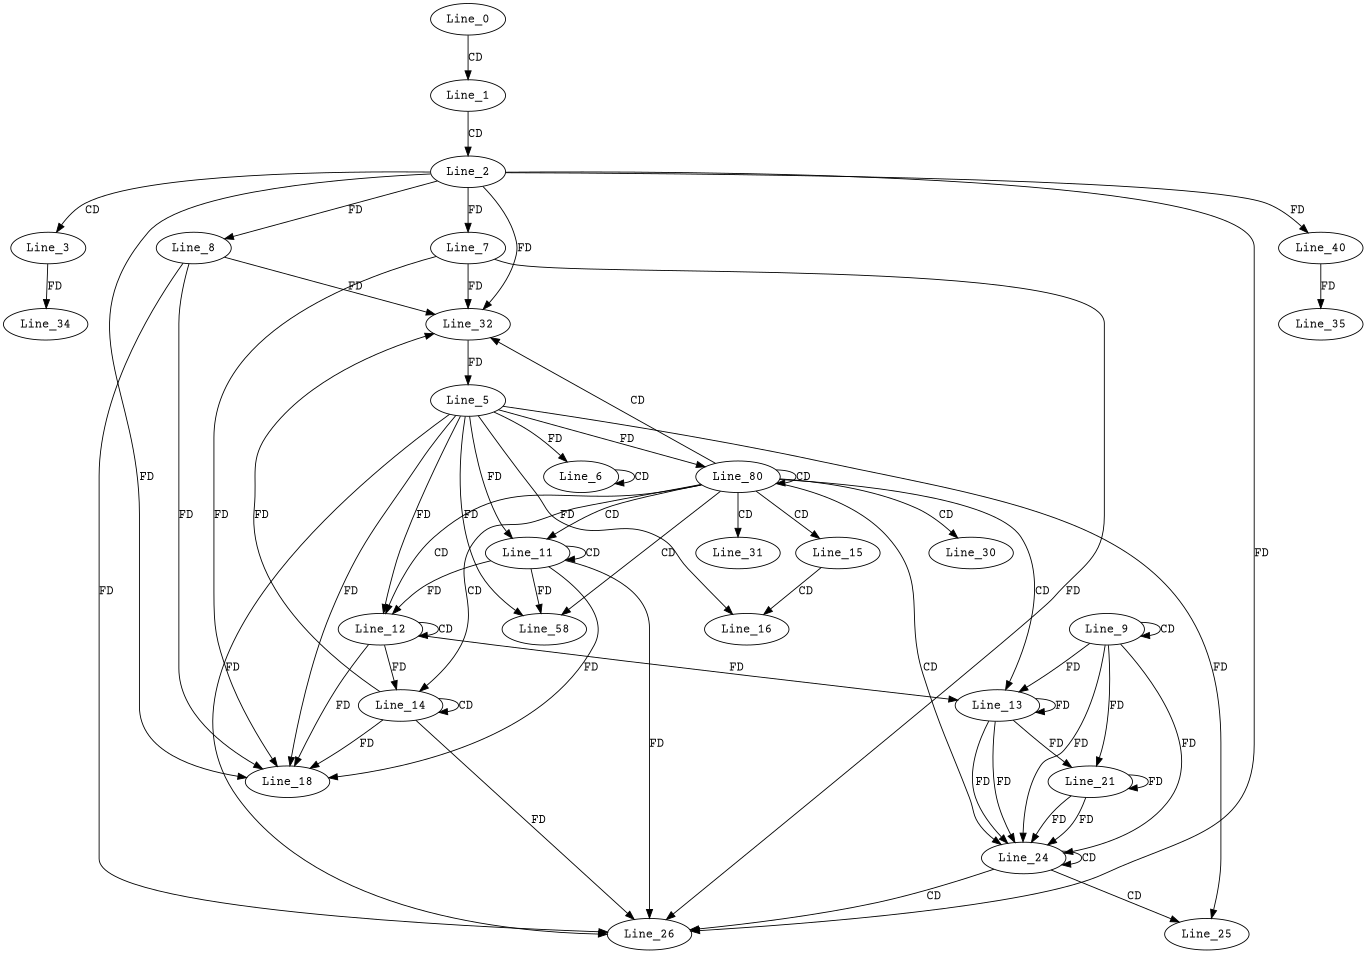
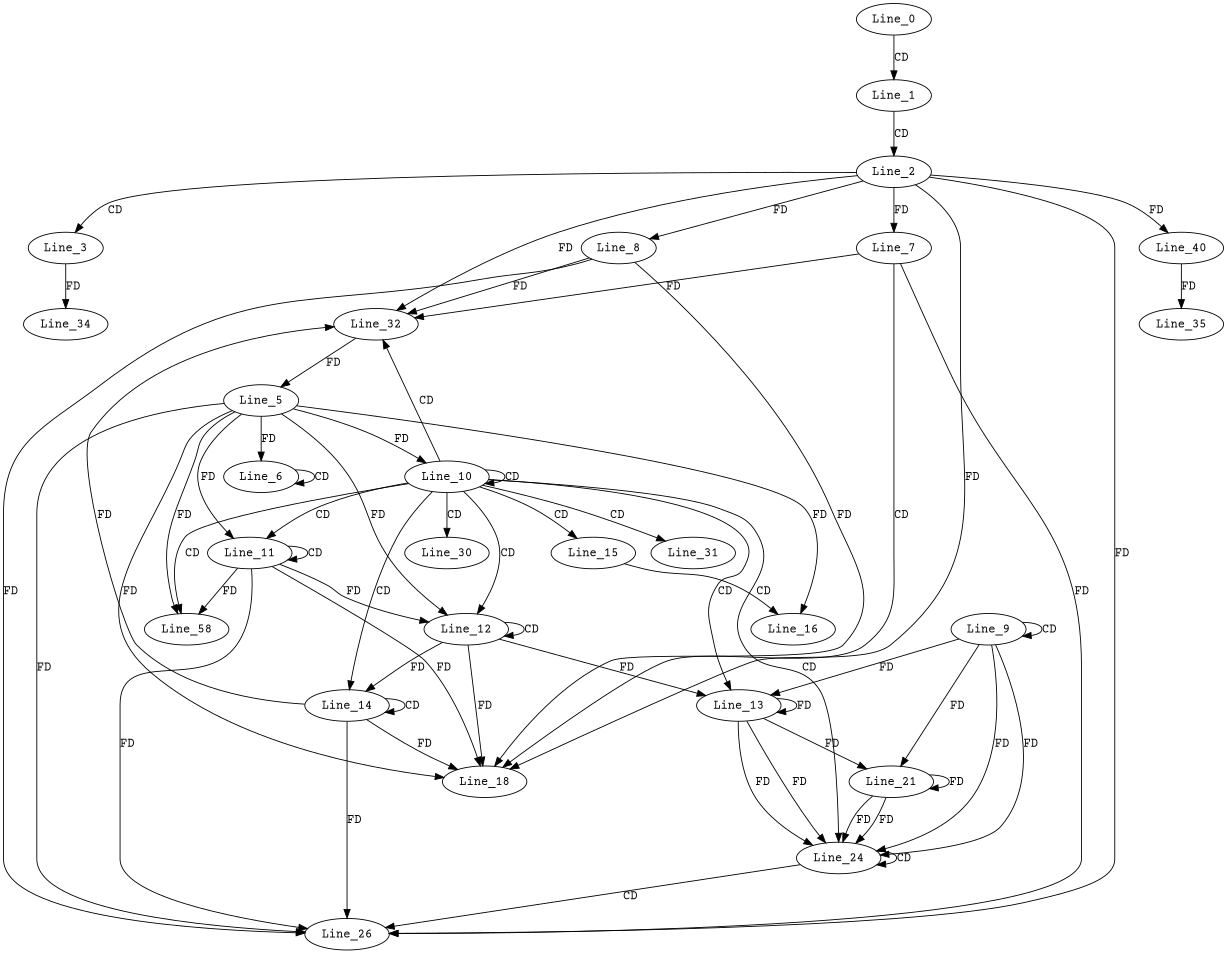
(738, 477) -> (447, 477)
(221, 515) -> (901, 515)
(1207, 934) -> none
